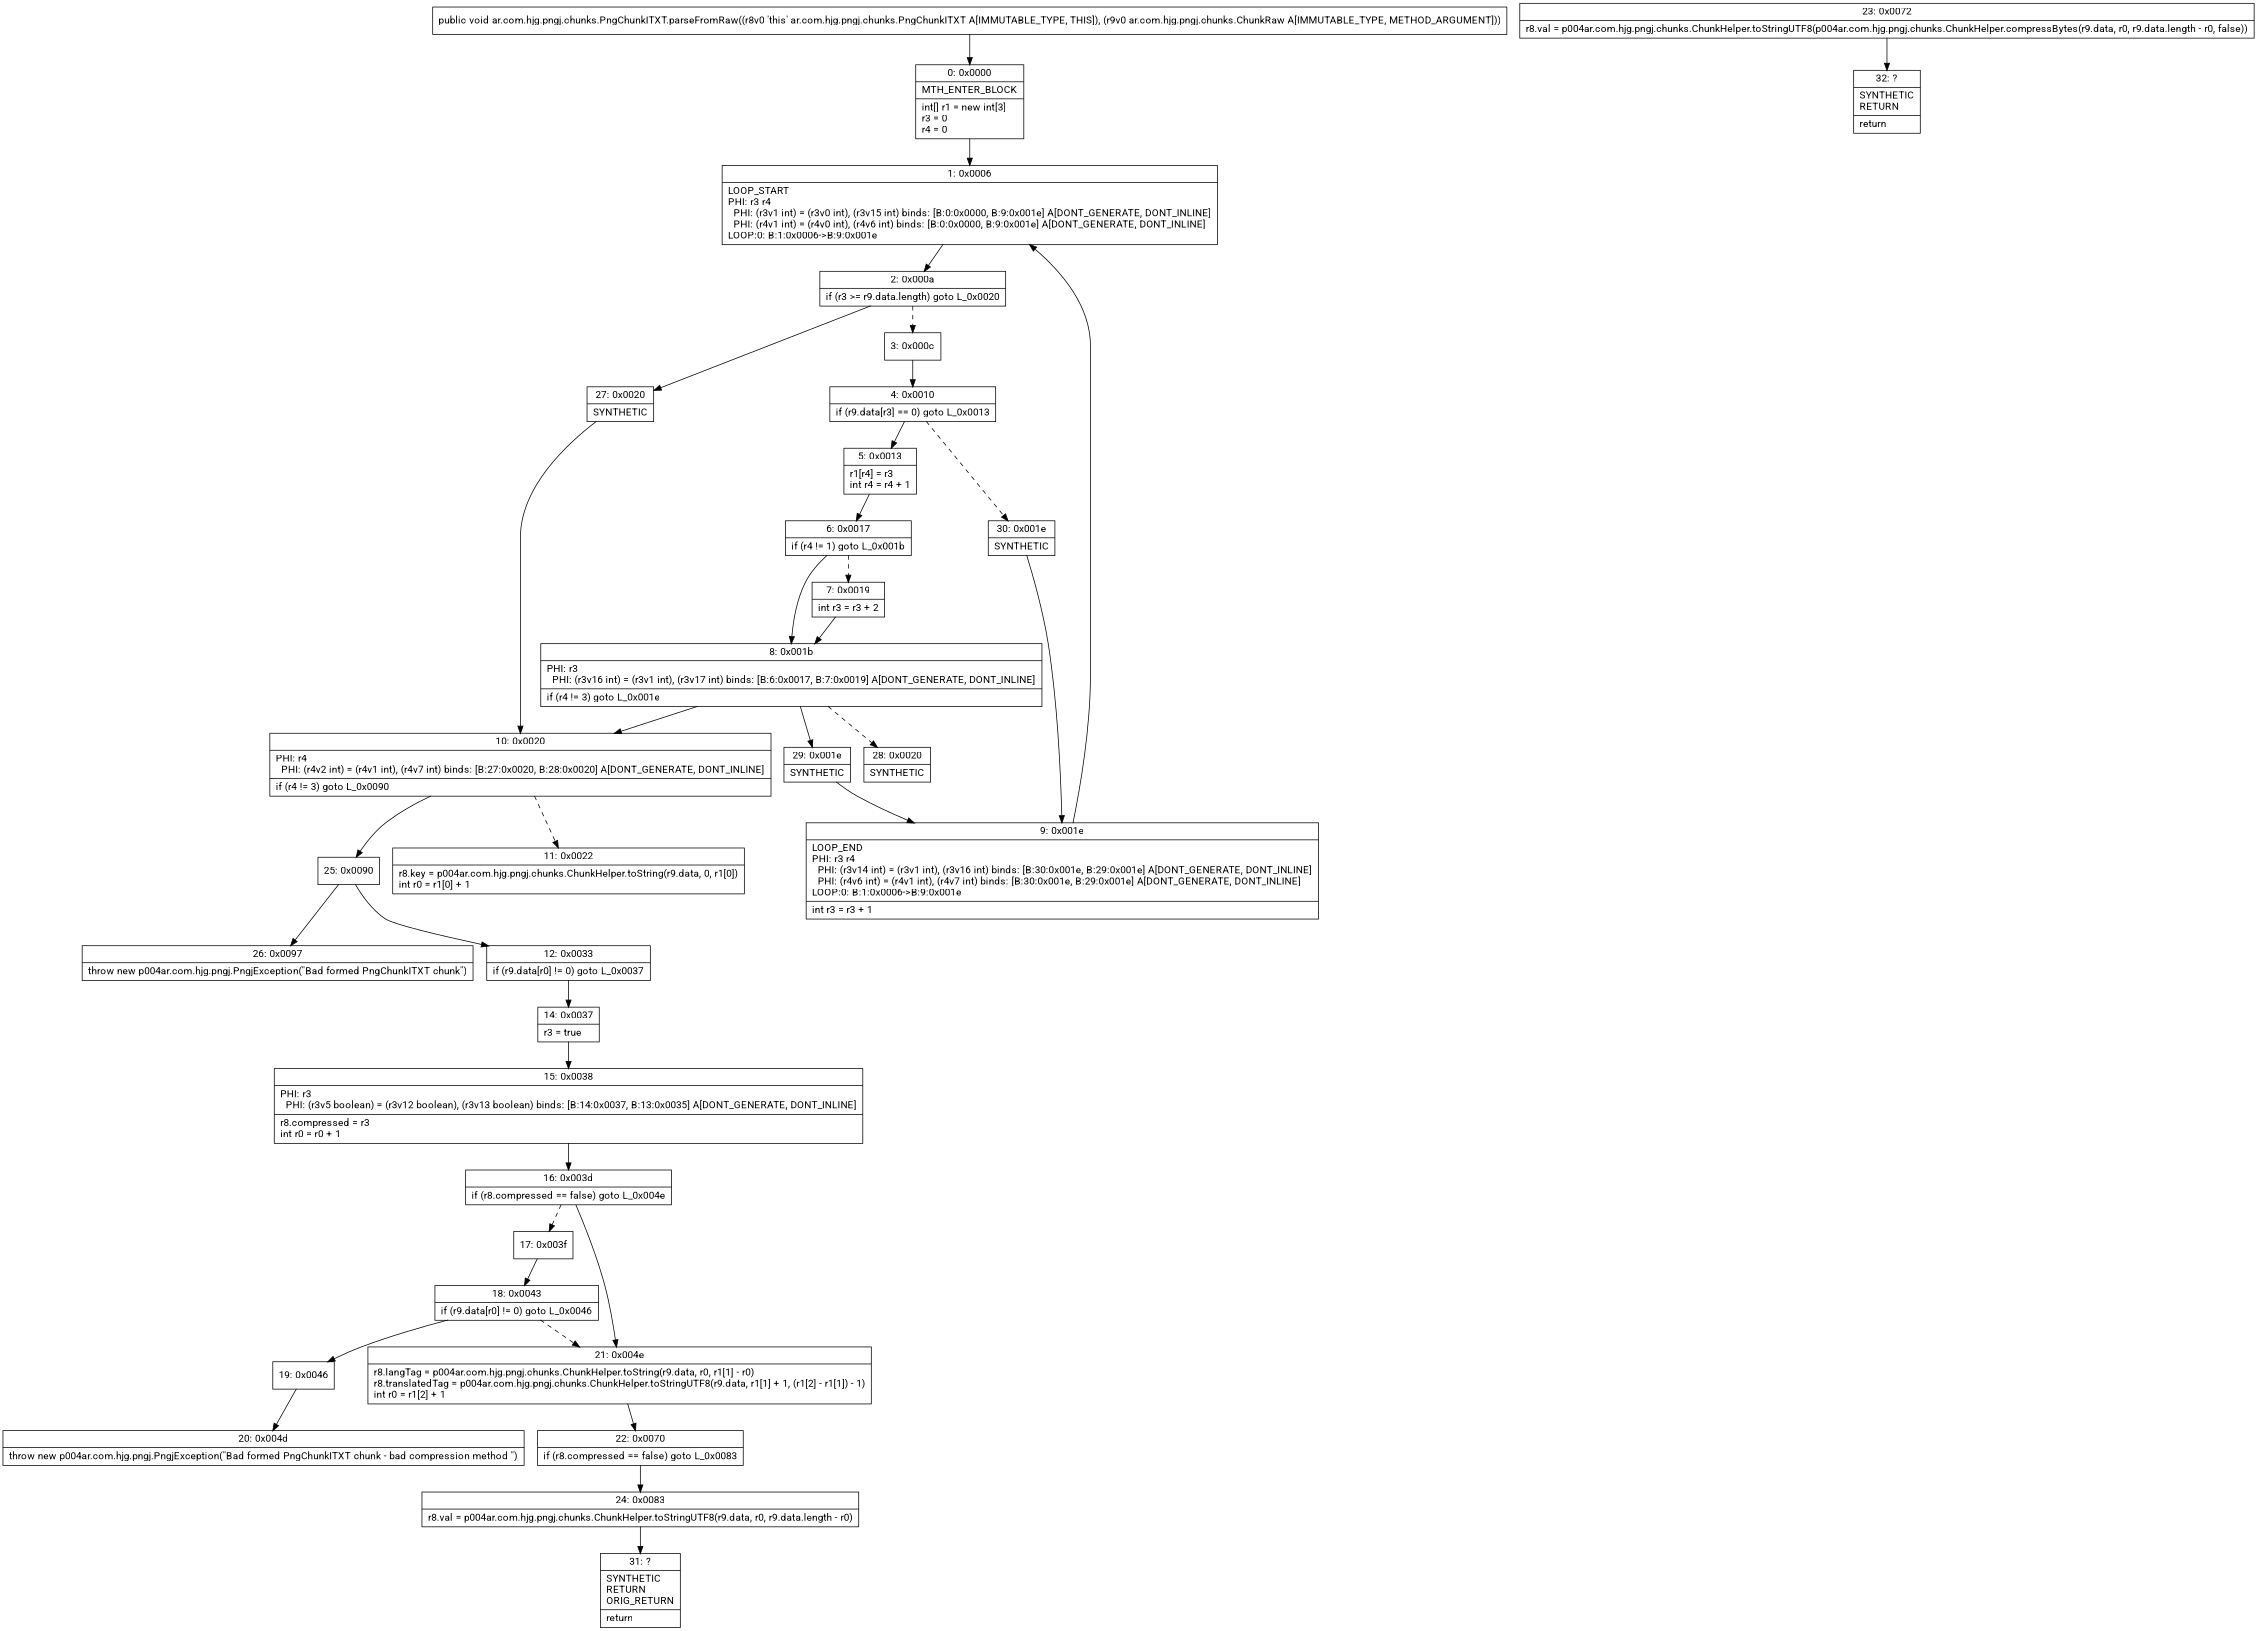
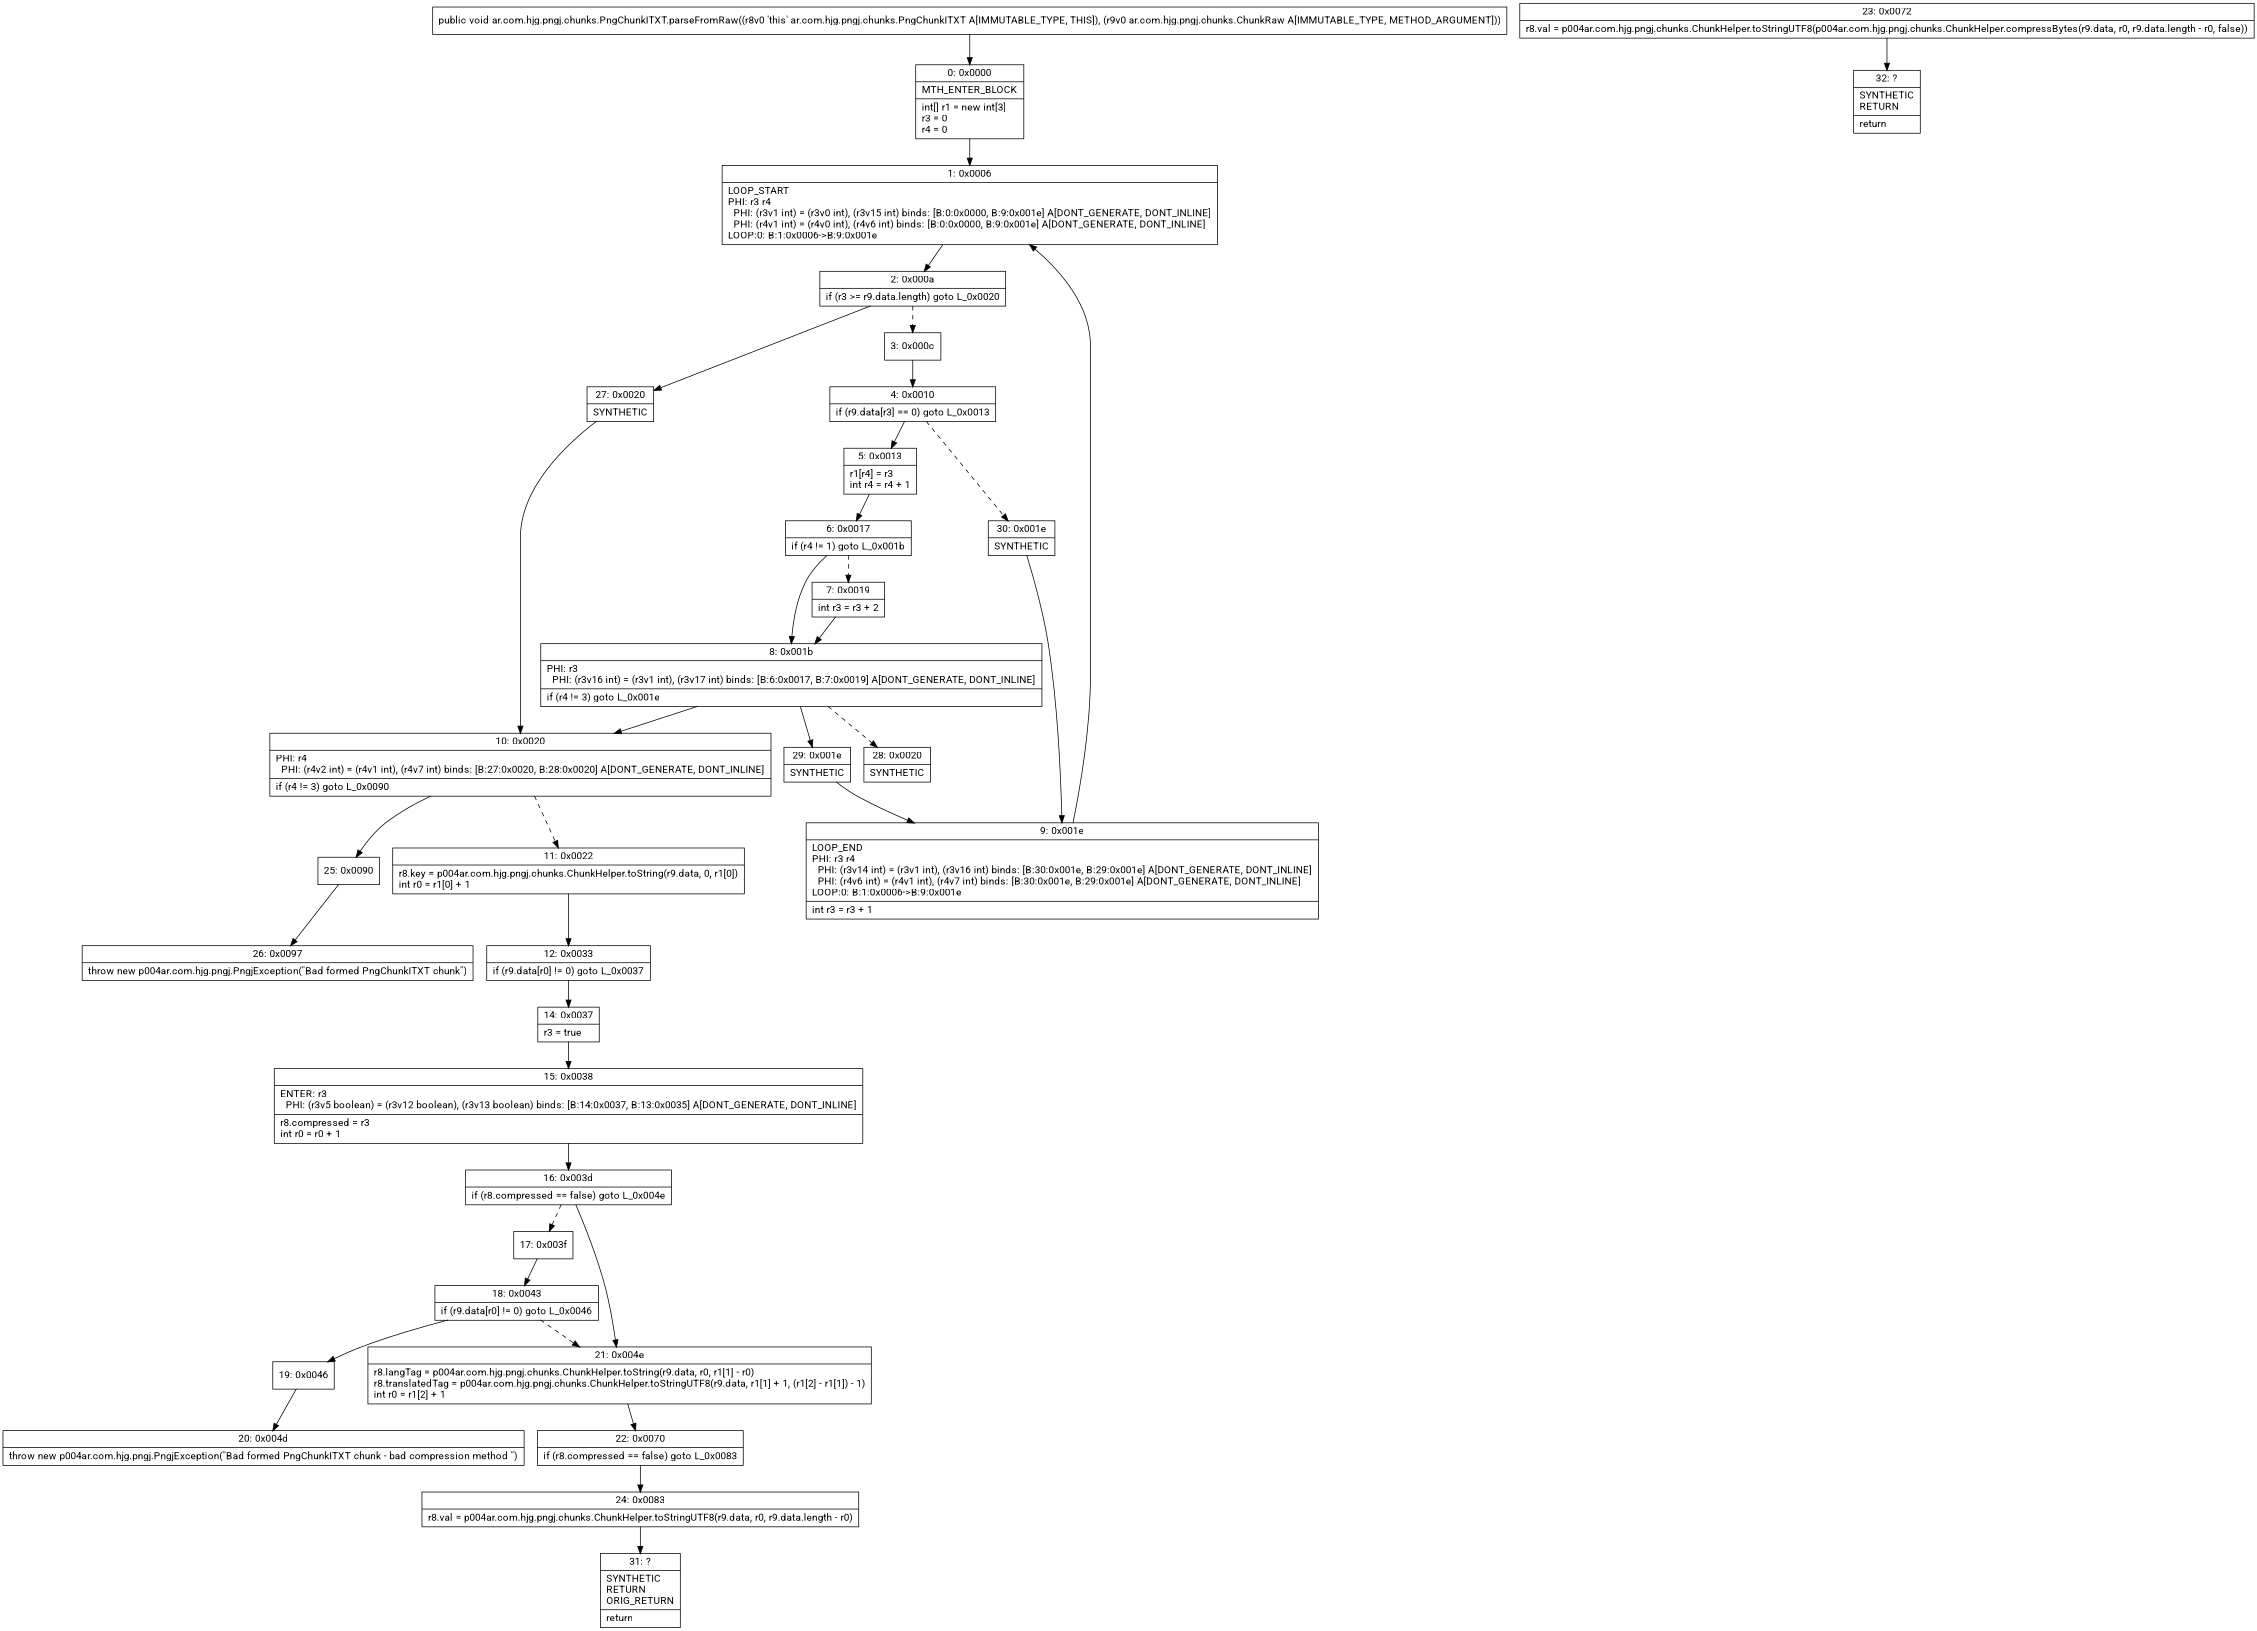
(411, 928) -> (569, 916)
(297, 1094) -> (305, 1094)
